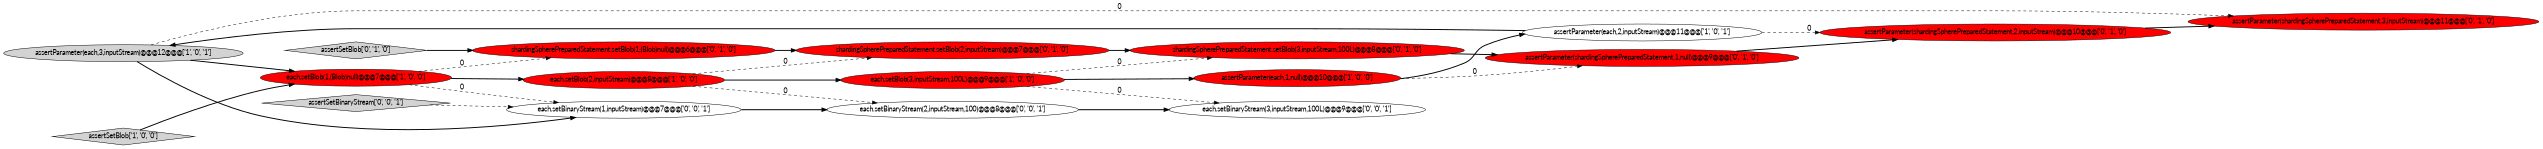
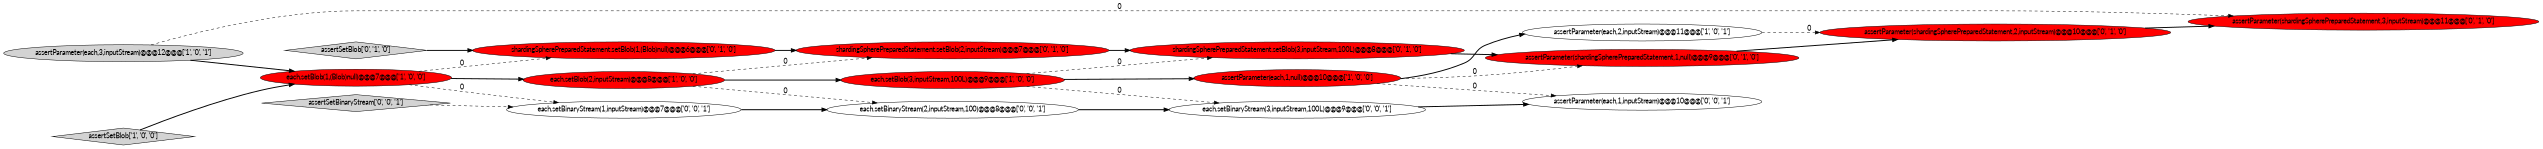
(850, 29) -> none
none -> (1642, 102)
(348, 128) -> none
